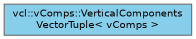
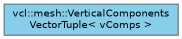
(98, 20) -> (91, 20)
